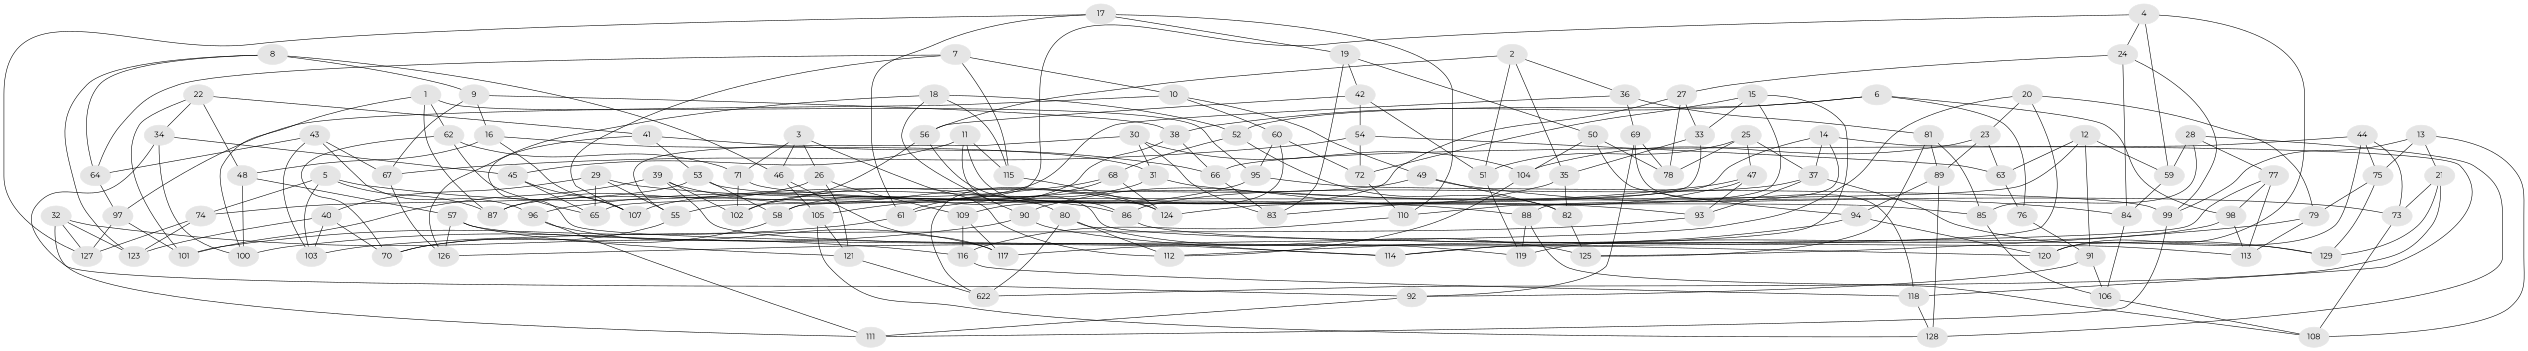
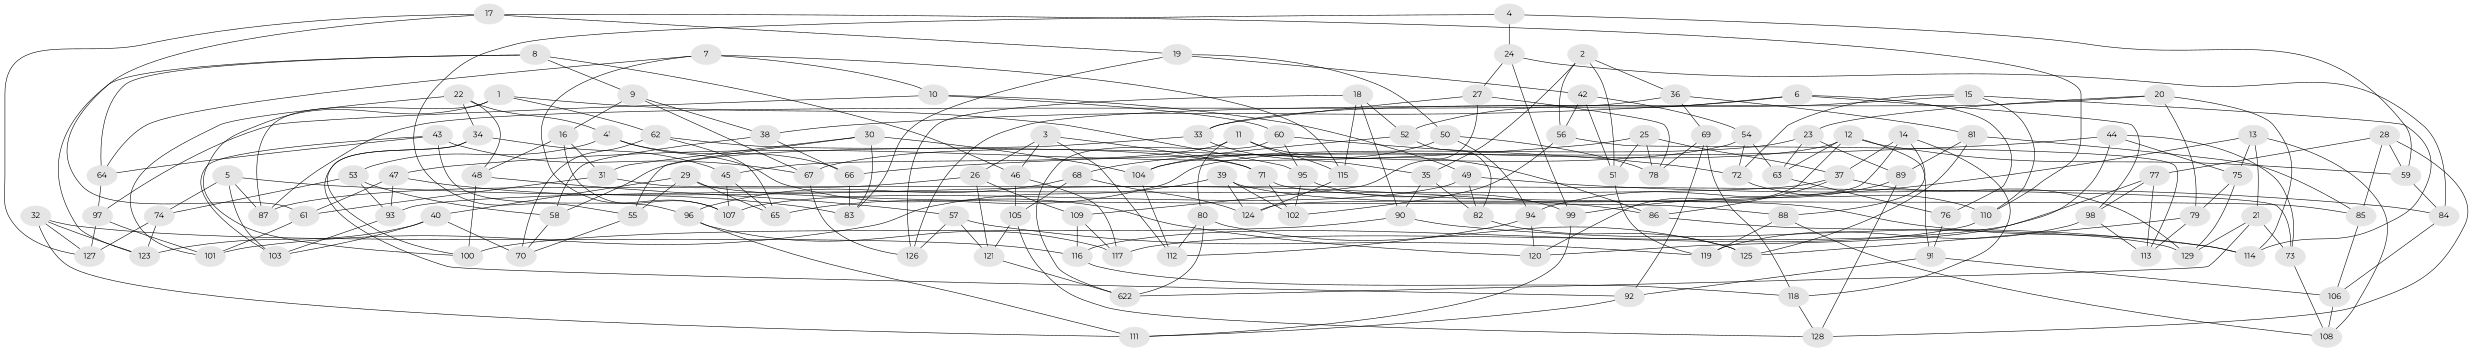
(2299, 180) -> (1698, 199)
